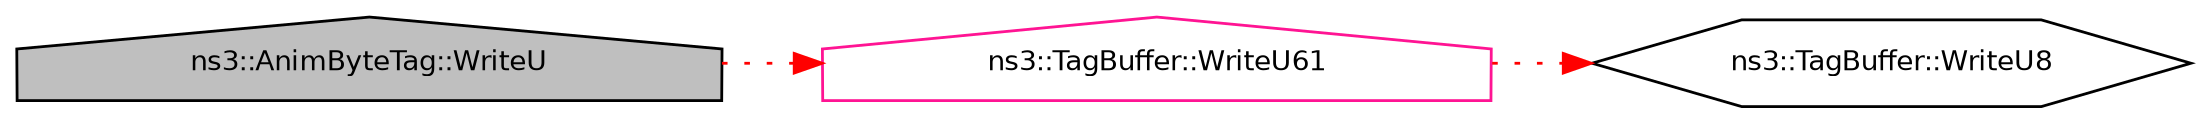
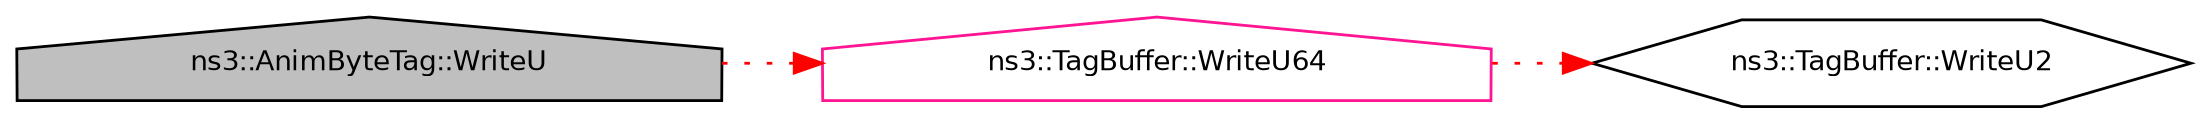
(1157, 63) -> (1157, 63)
(1891, 63) -> (1891, 63)
